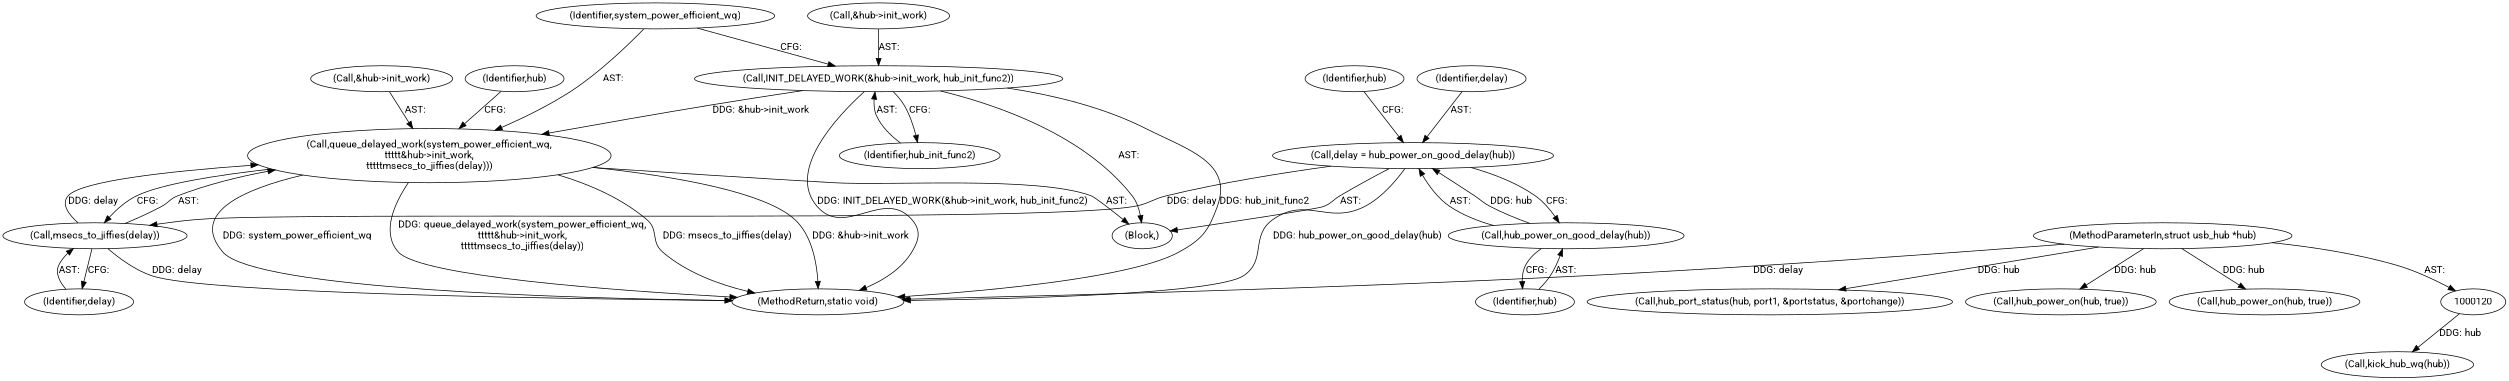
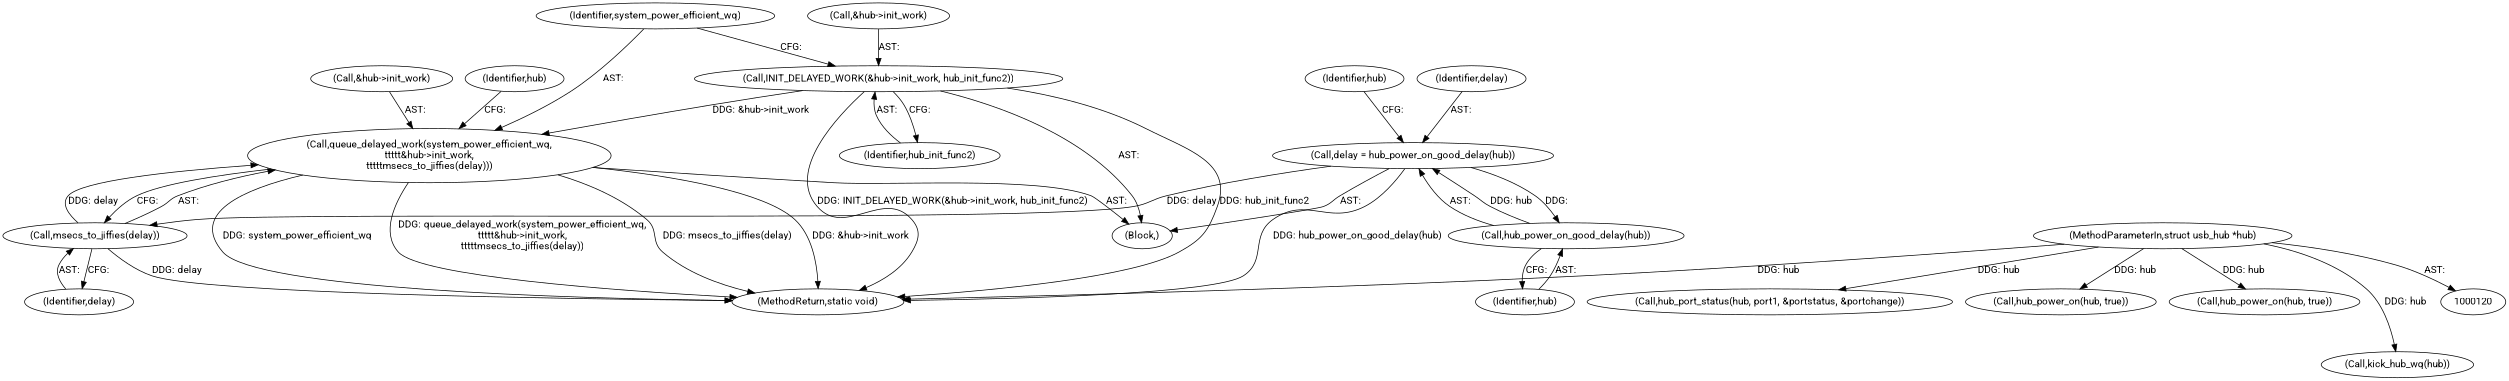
(1558, 201) -> (1558, 201)
(1778, 270) -> (1778, 270)
(2439, 331) -> (2346, 274)
